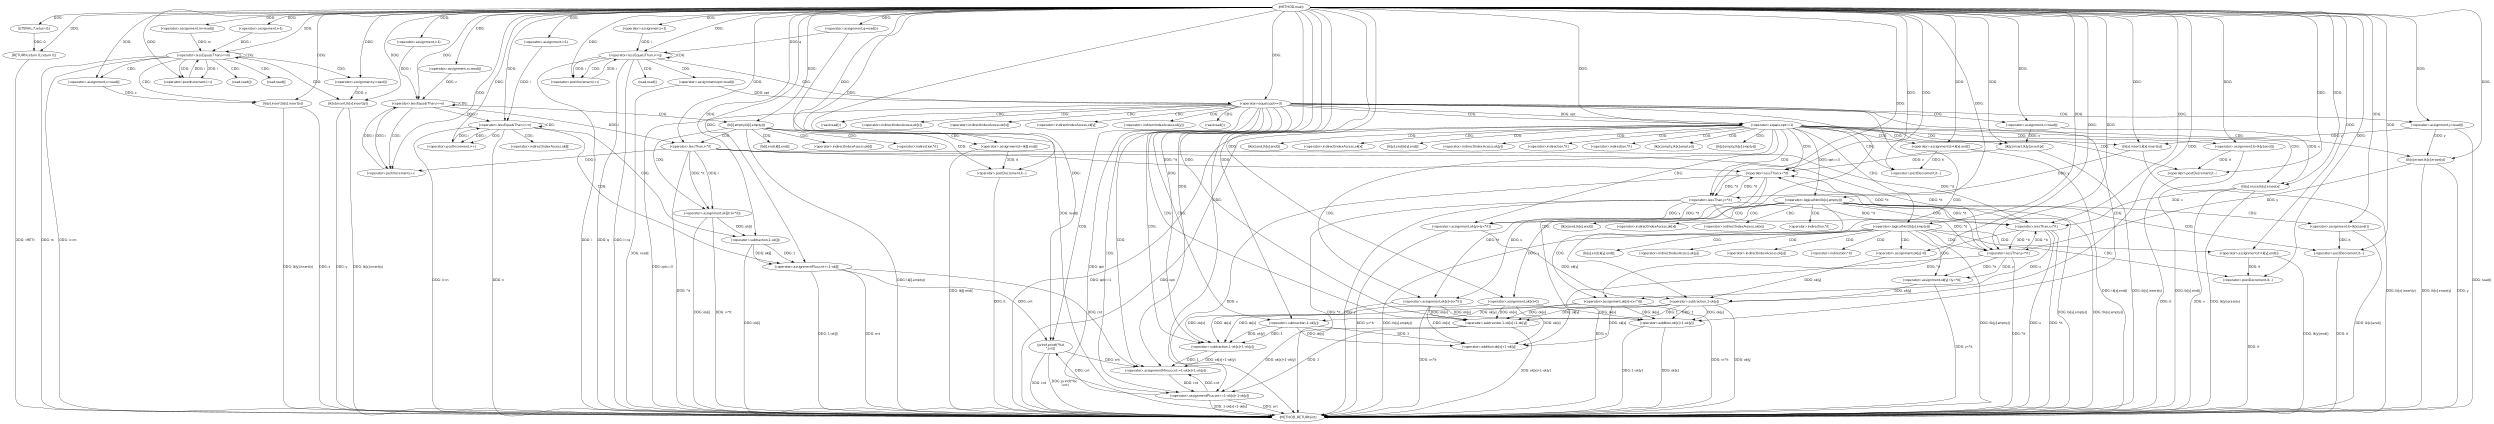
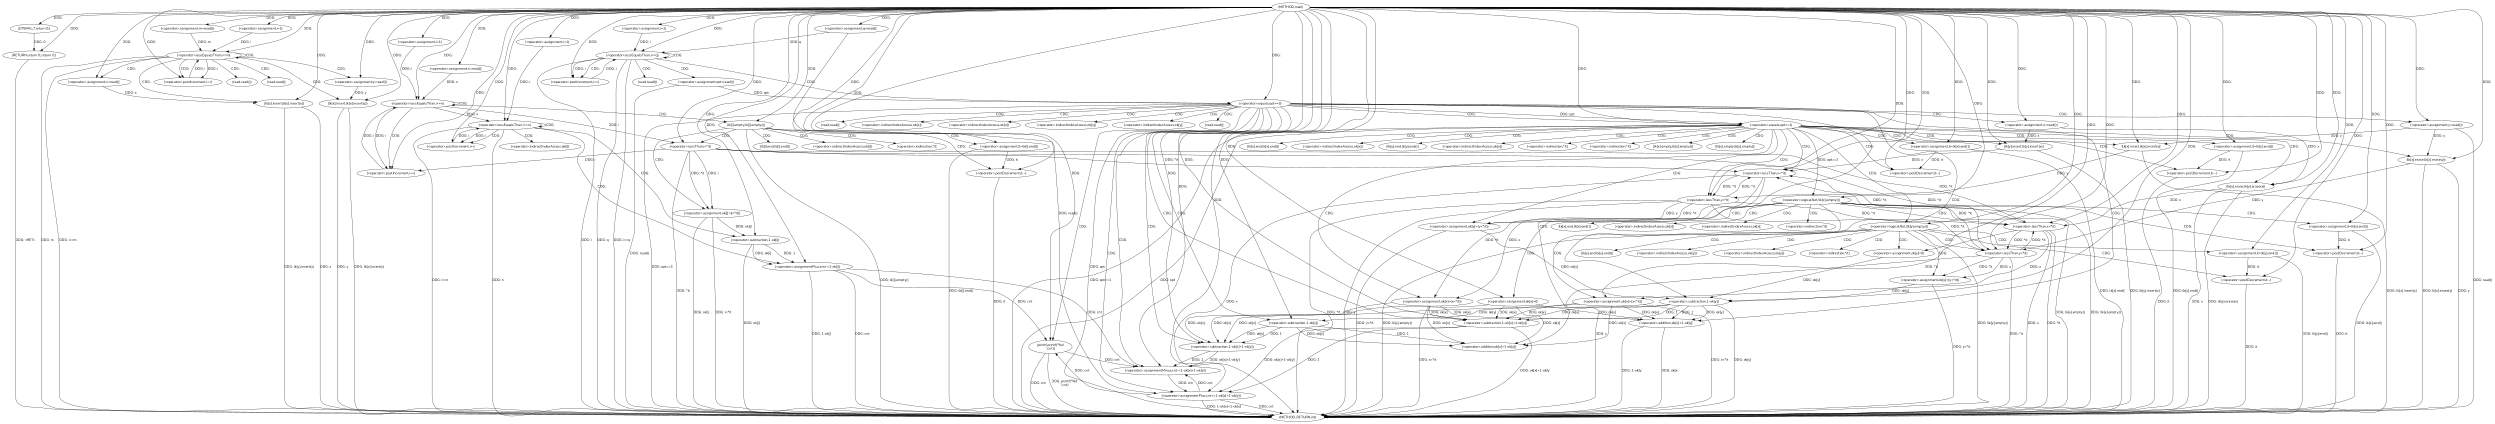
(1534, 253) -> (1531, 253)
